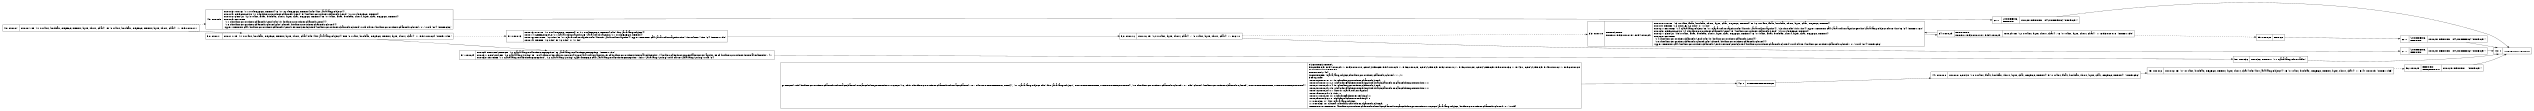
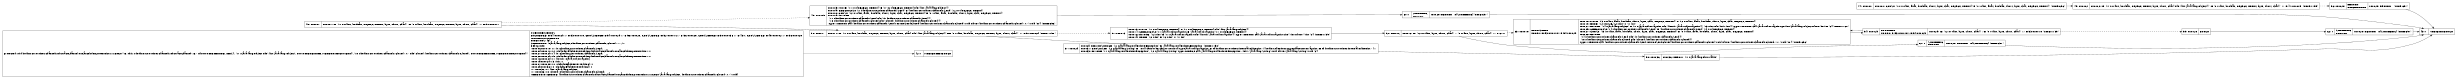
(2517, 51) -> (2441, 32)
(2431, 69) -> (2357, 7)
(1852, 81) -> none
